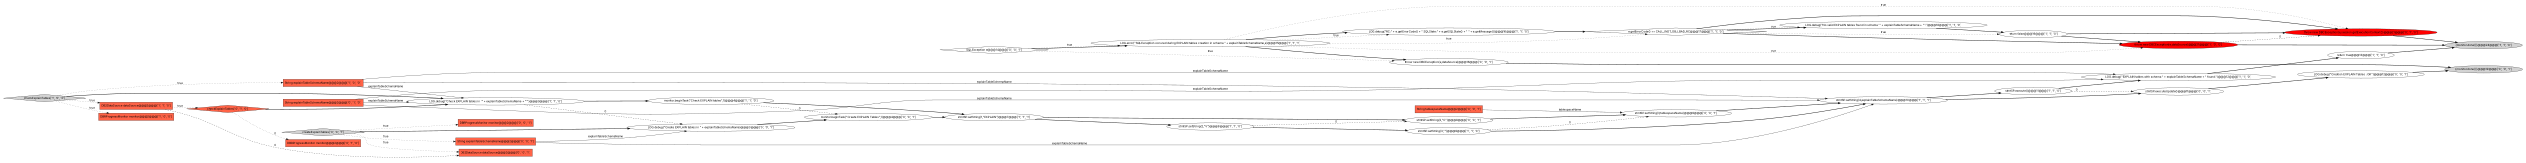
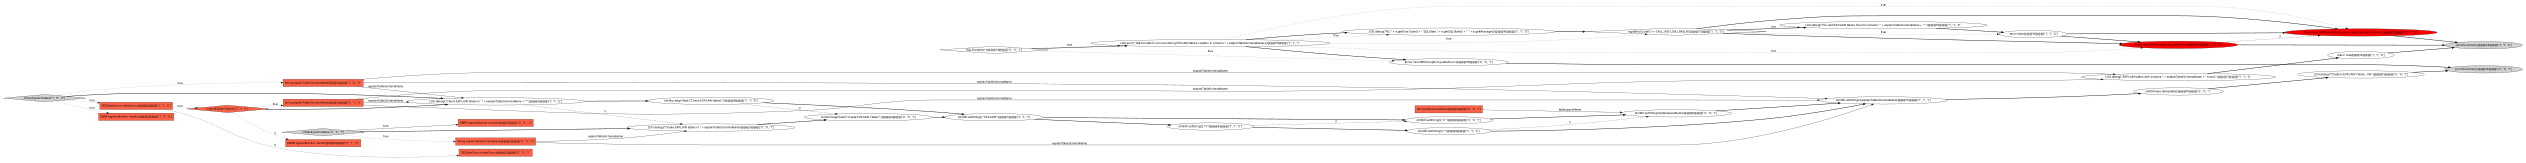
(2033, 91) -> none
none -> (266, 106)
(401, 128) -> (401, 128)
(403, 149) -> none
